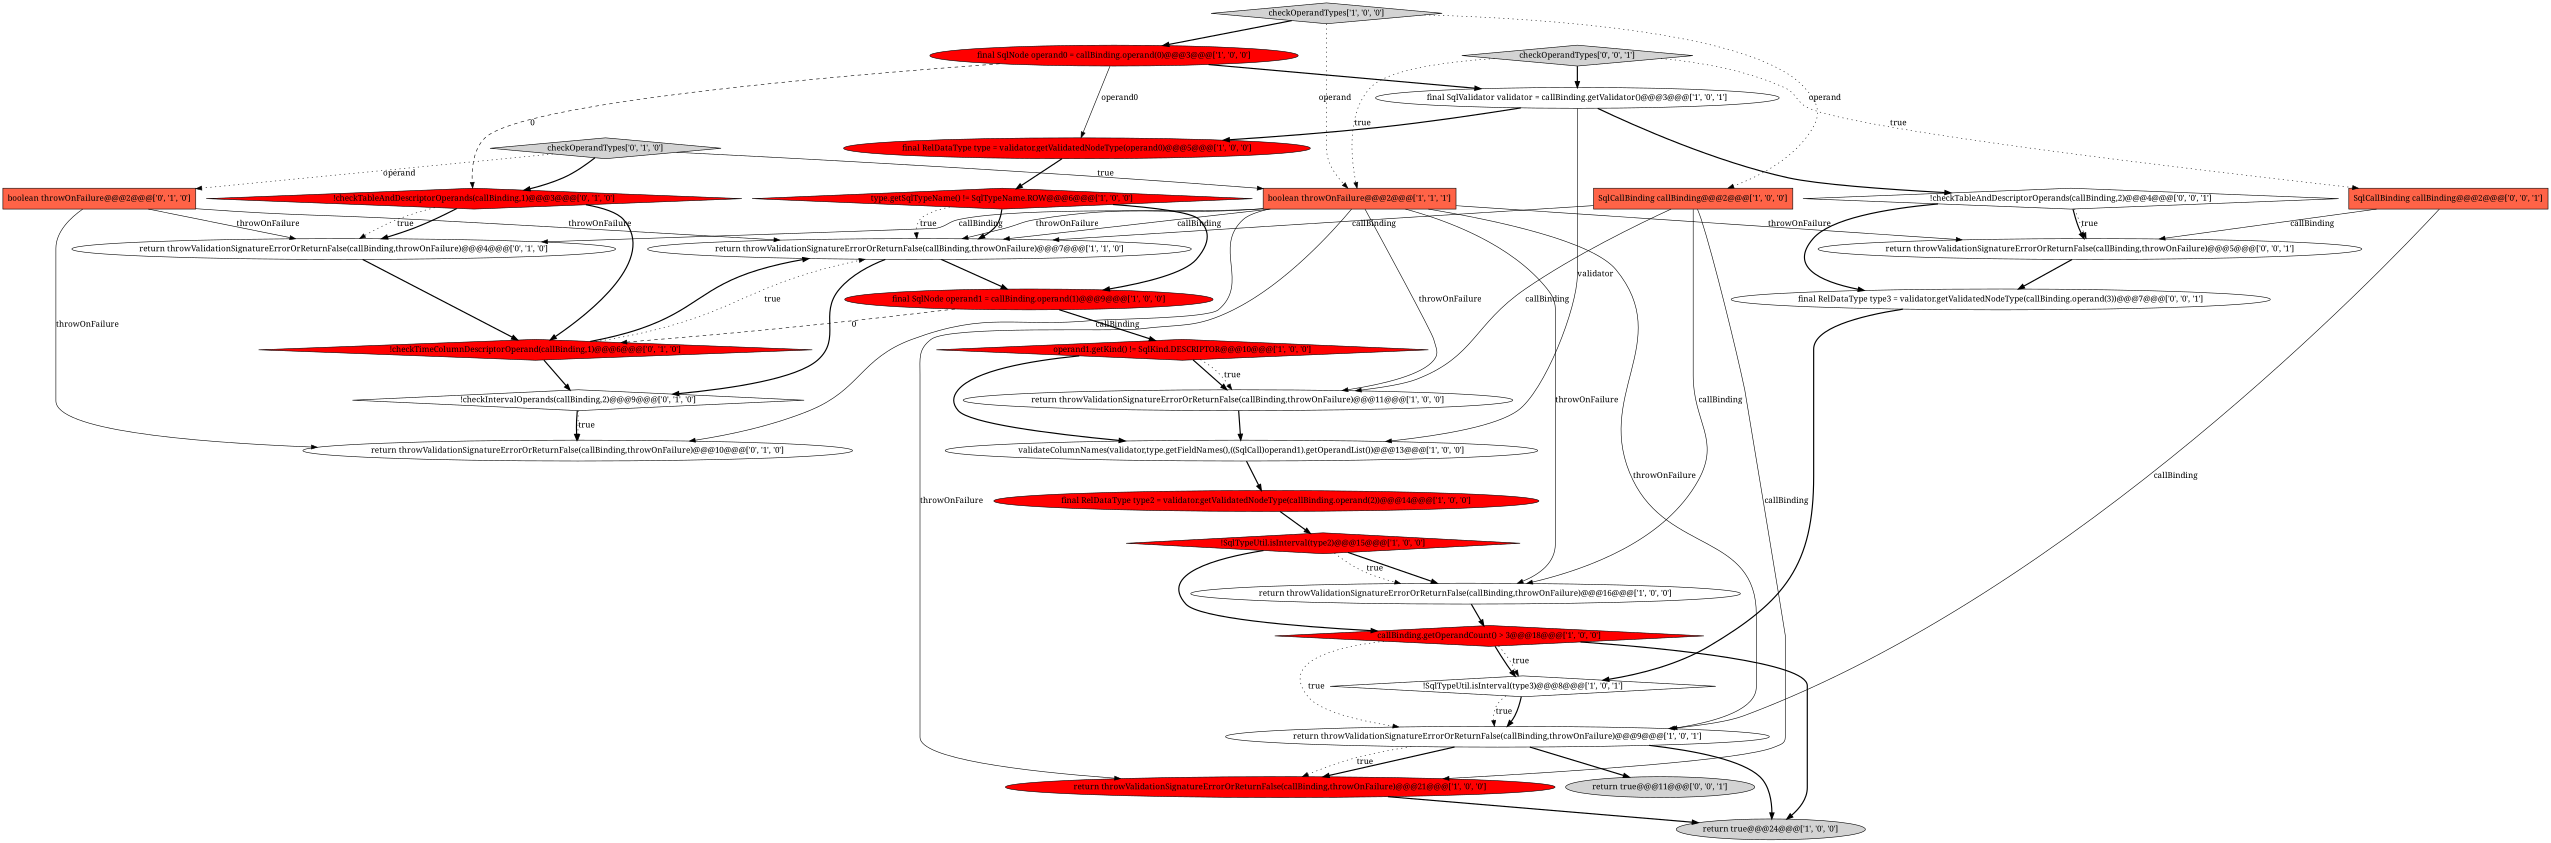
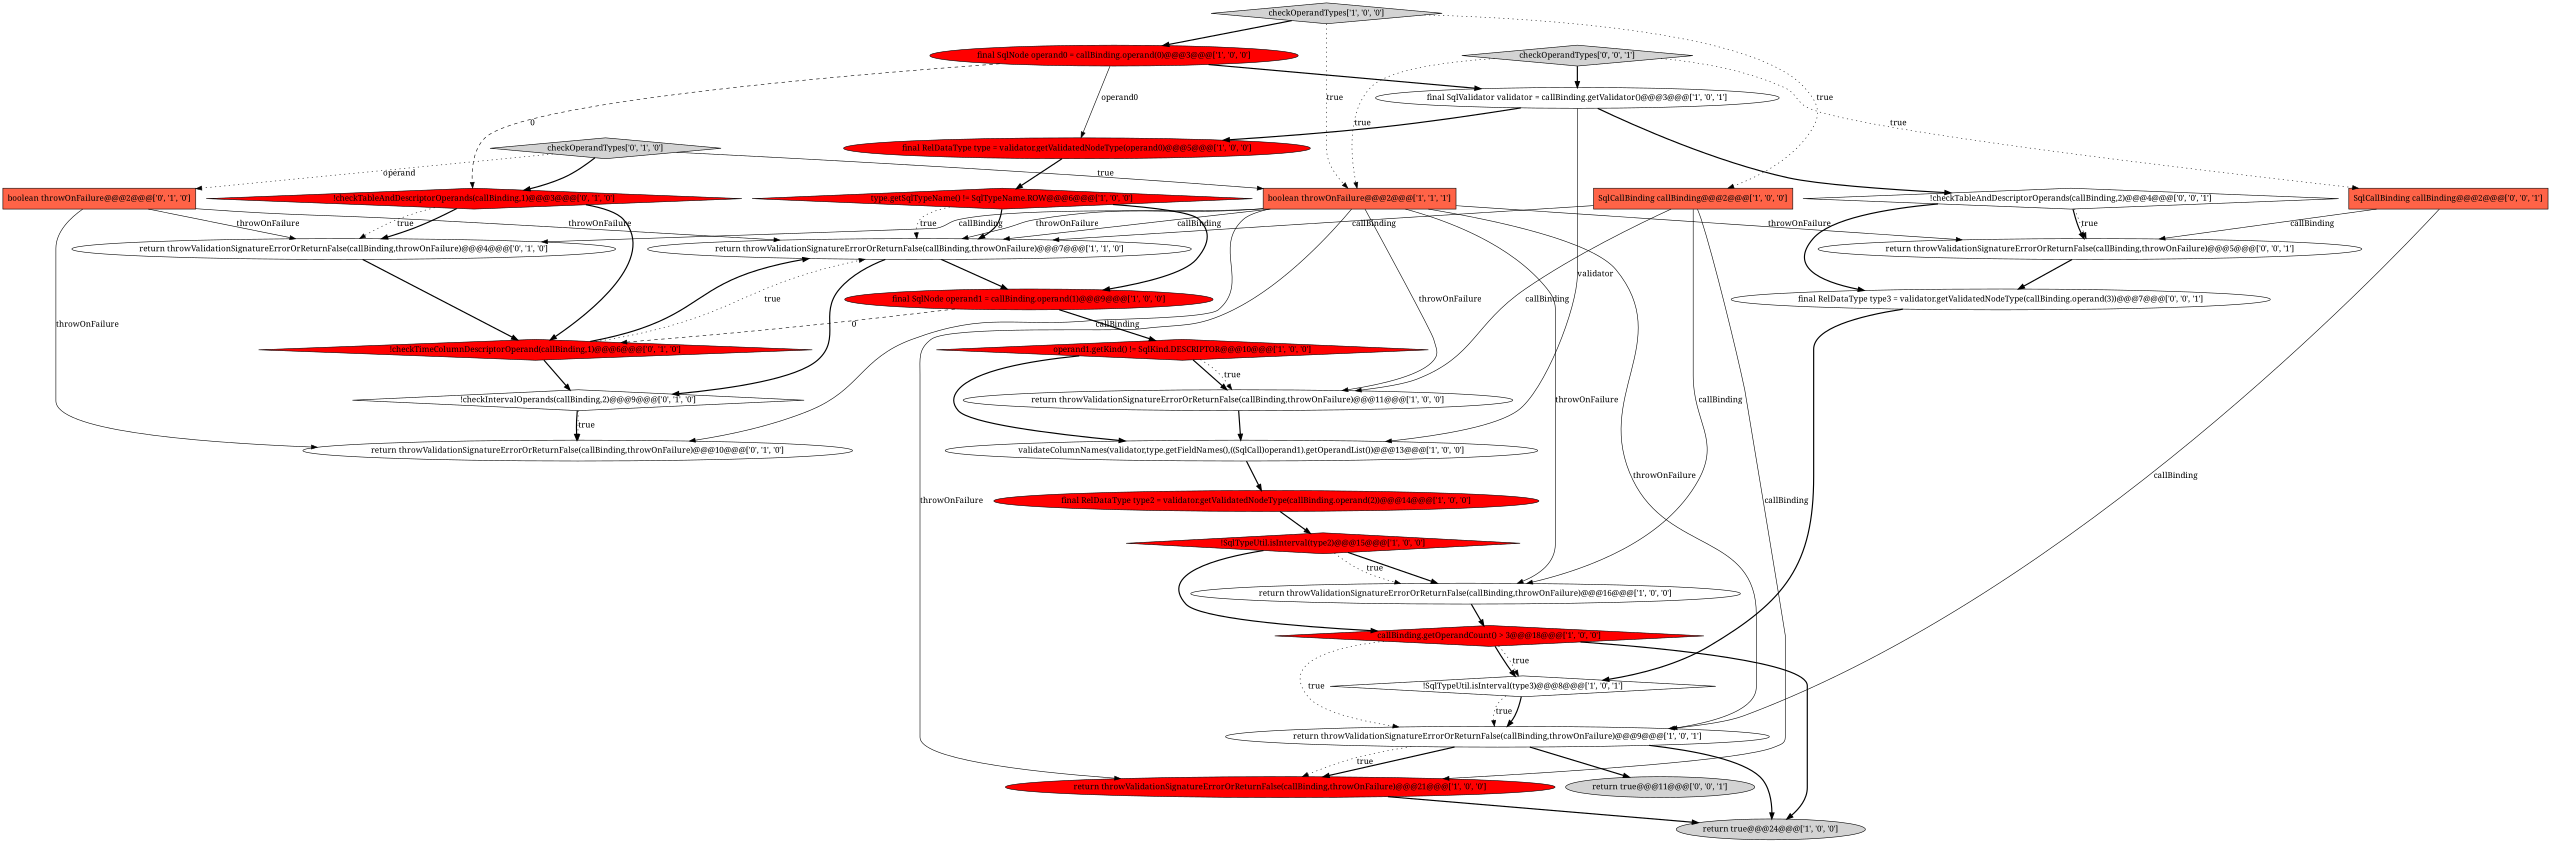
(1335, 98) -> (1335, 98)
(1825, 98) -> (1825, 98)
